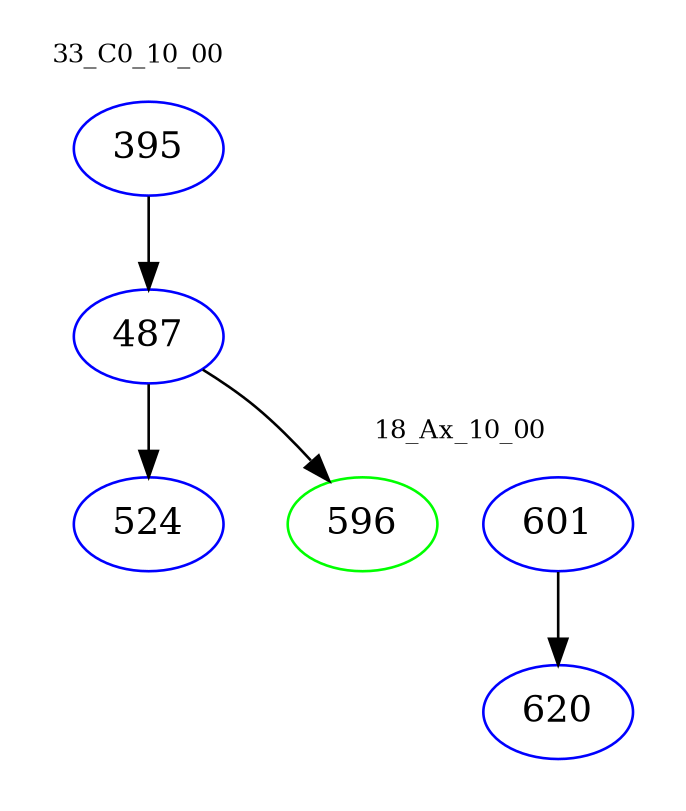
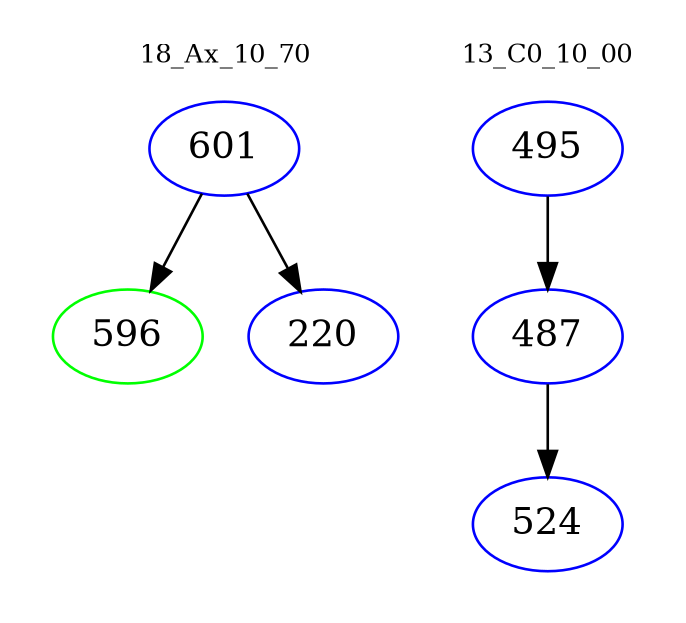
(138, 56) -> (548, 56)
(149, 149) -> (548, 149)
(284, 432) -> (183, 230)
(460, 432) -> (226, 56)
(558, 712) -> (323, 336)
